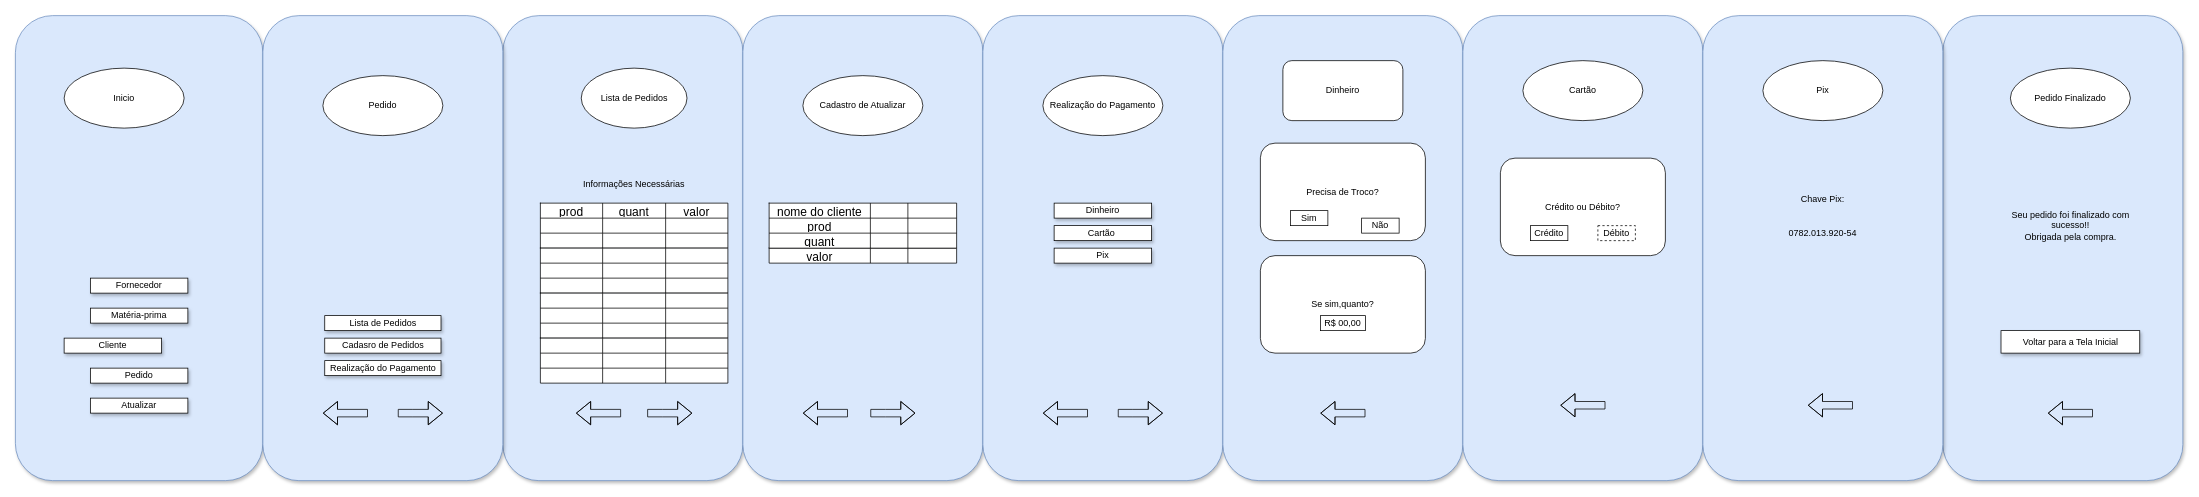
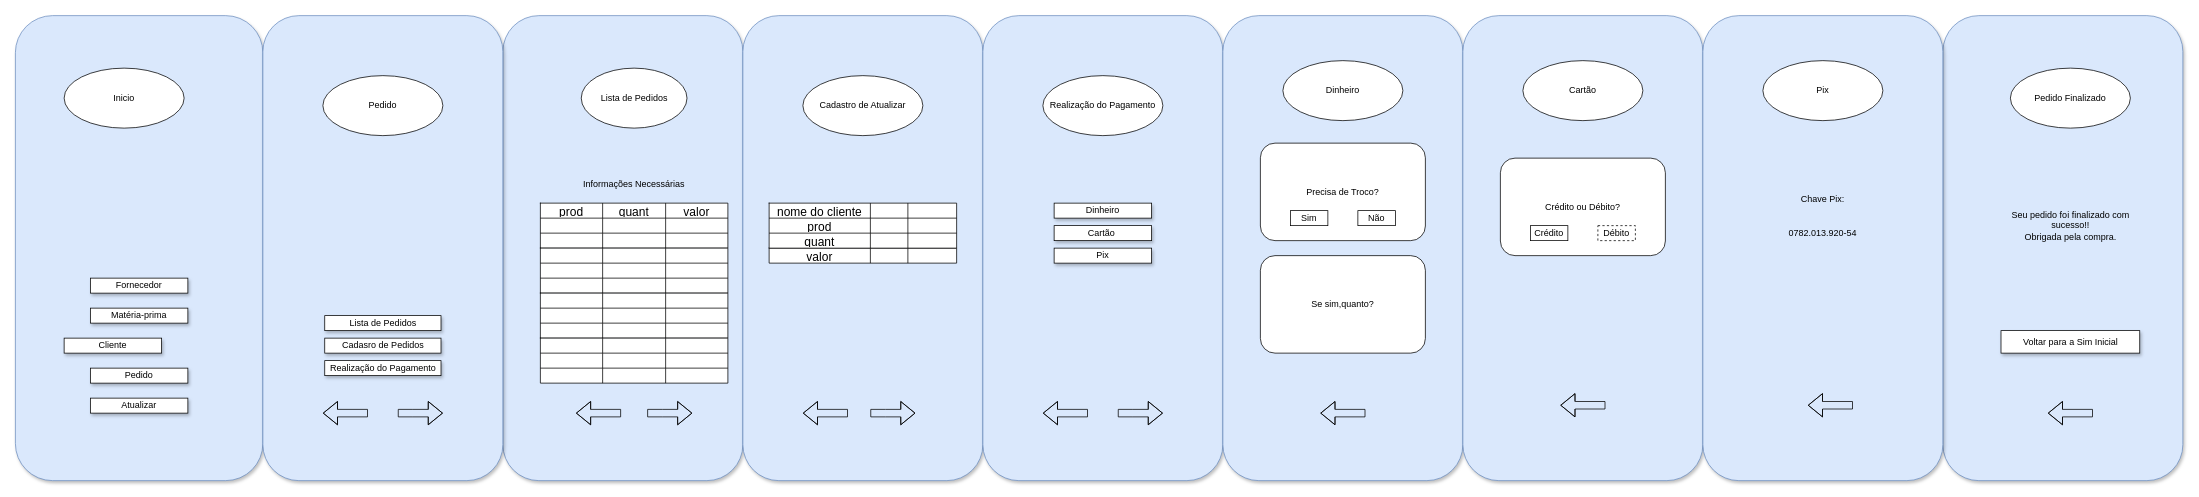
(1343, 90) -> (1343, 90)
(1380, 225) -> (1377, 218)
(1343, 323) -> none
(2071, 342) -> (2071, 342)
